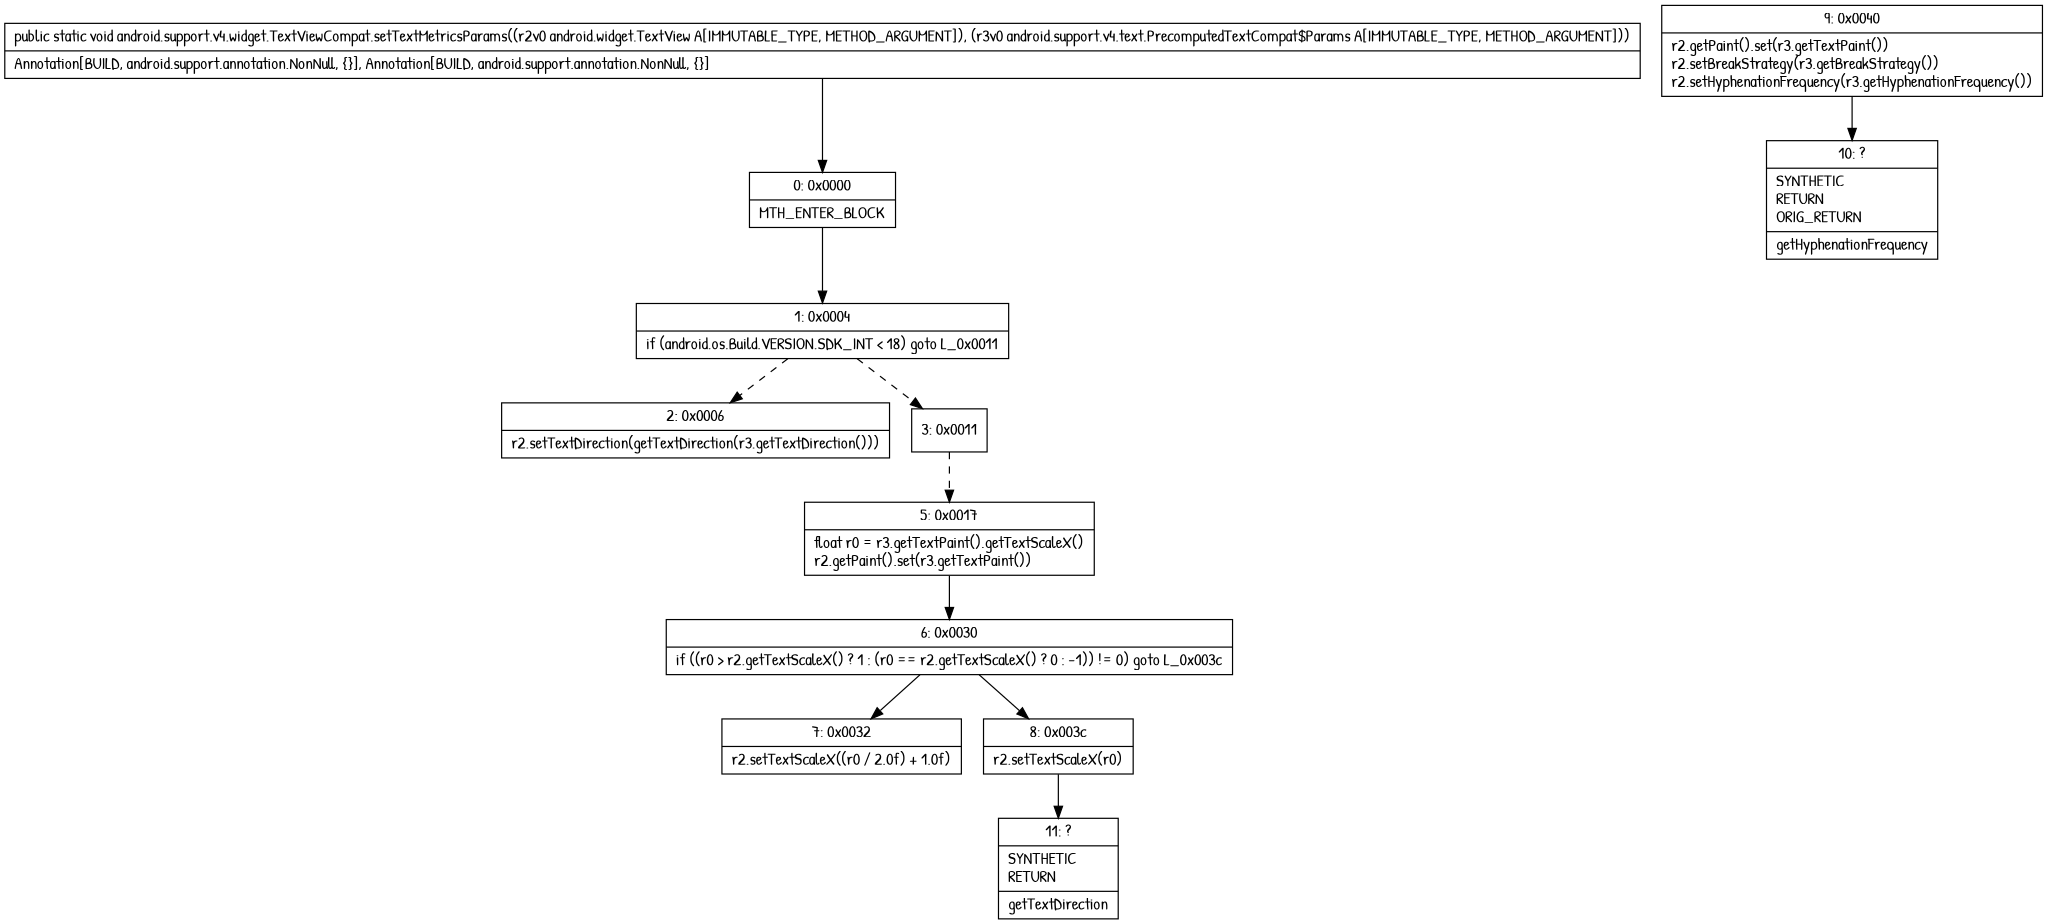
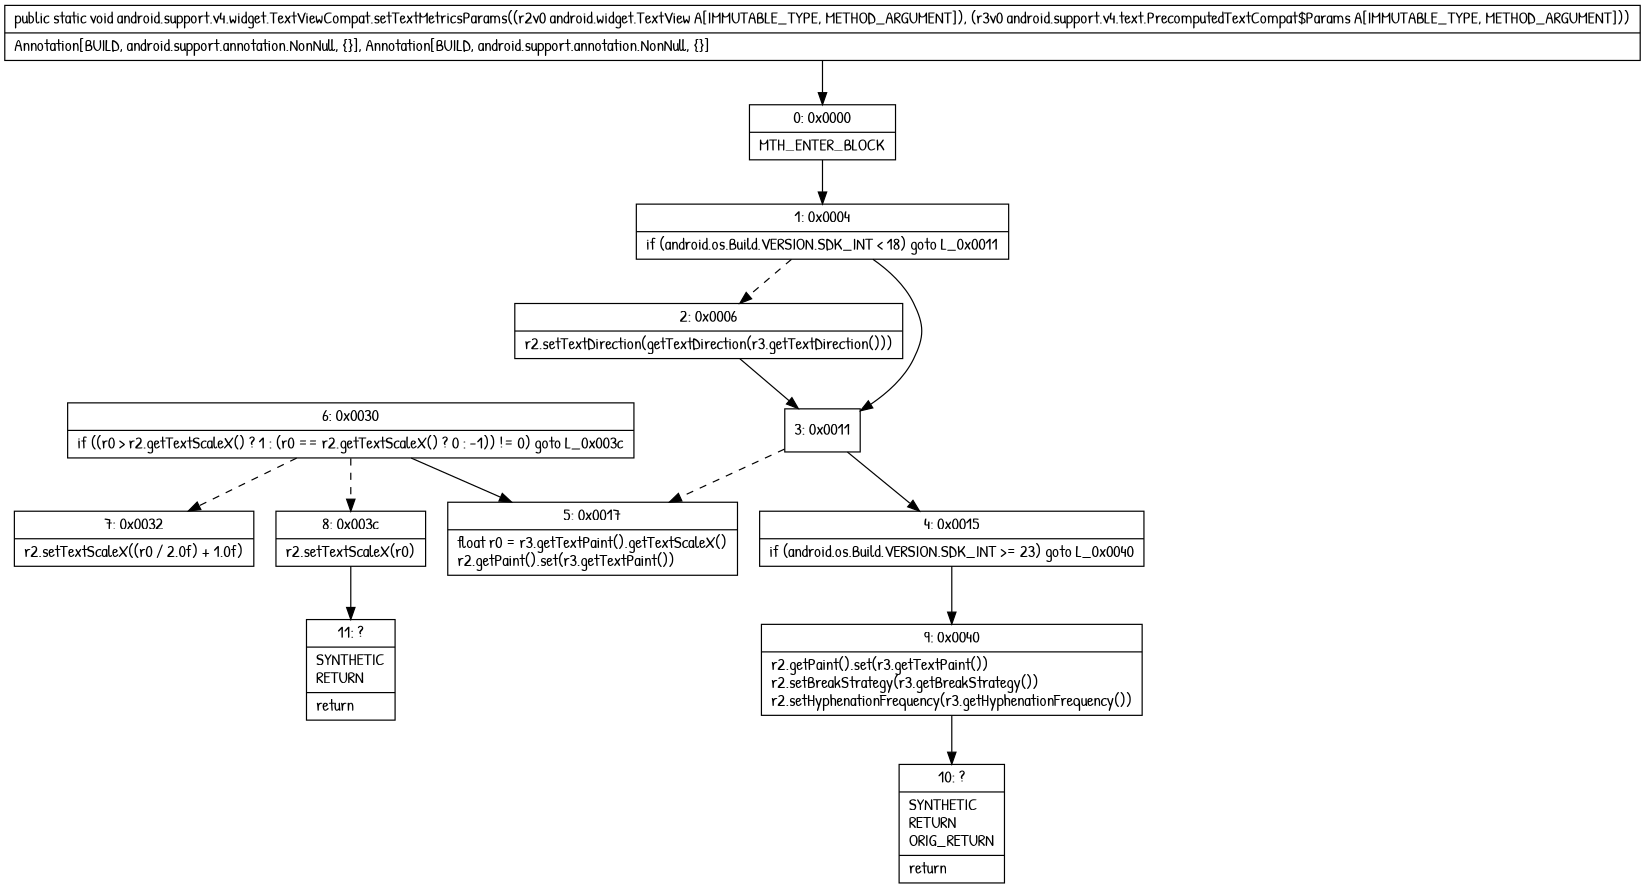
(1852, 245) -> (928, 869)
none -> (764, 380)
(885, 380) -> (922, 332)
none -> (952, 539)
(949, 592) -> (456, 478)
(900, 693) -> (248, 482)
(999, 693) -> (351, 479)
(1058, 905) -> (335, 706)
